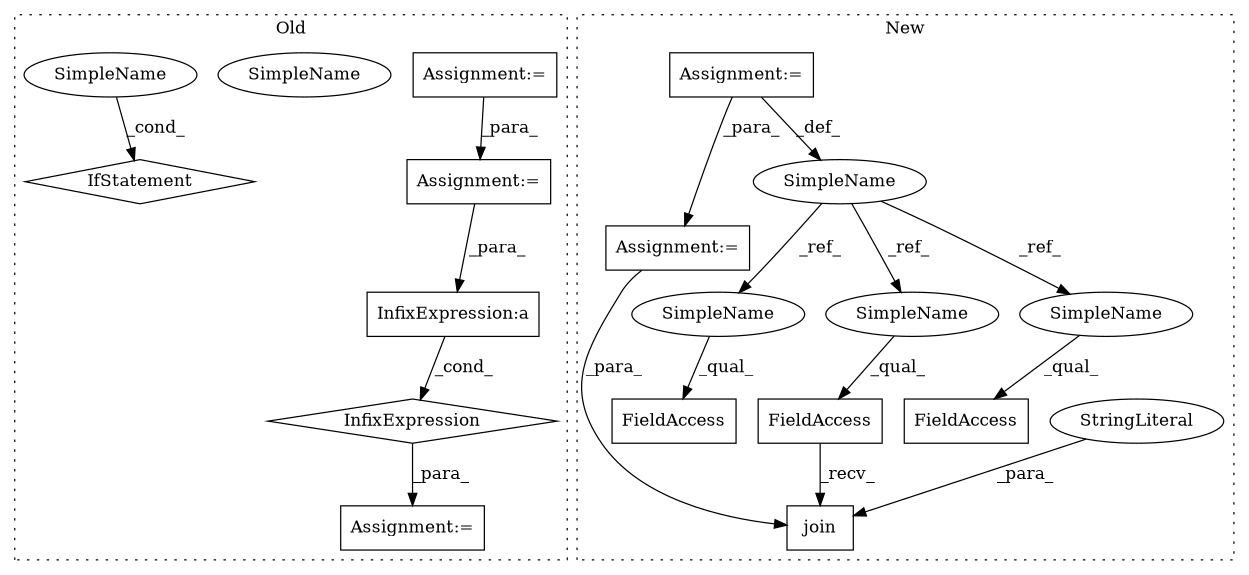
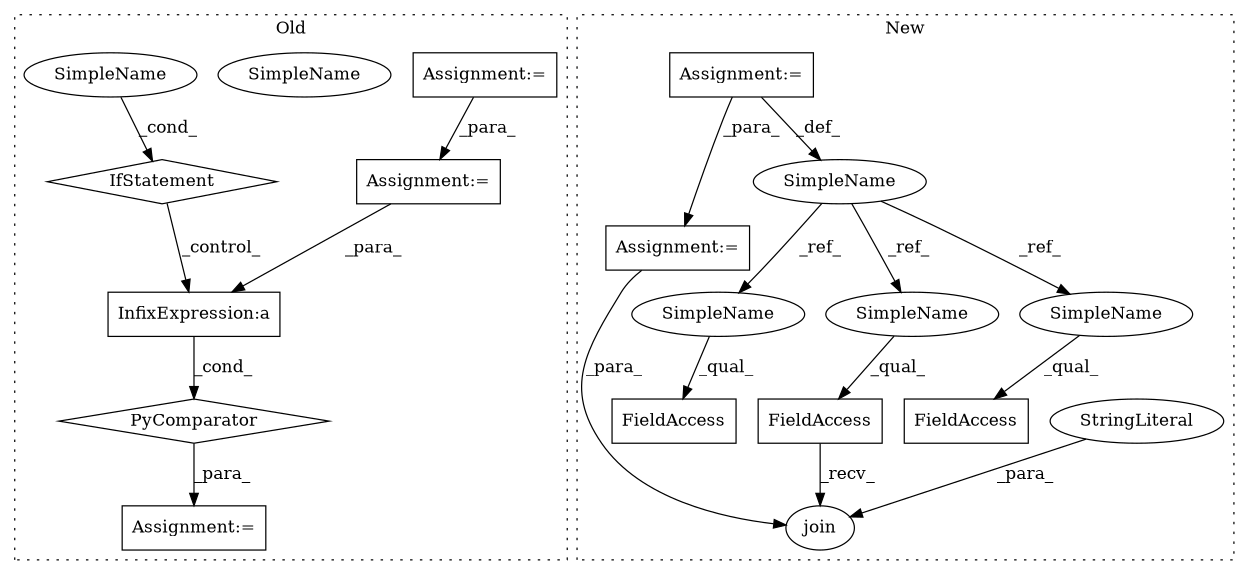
none -> (176, 242)
(413, 421) -> (194, 421)
(820, 528) -> (820, 528)
